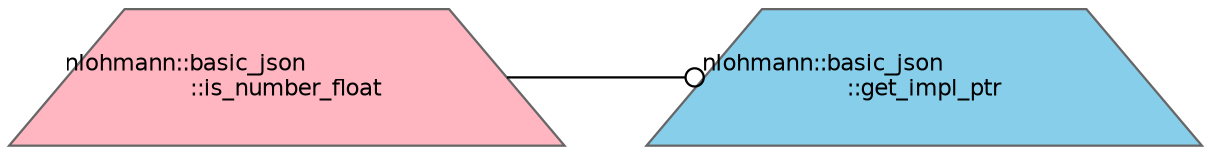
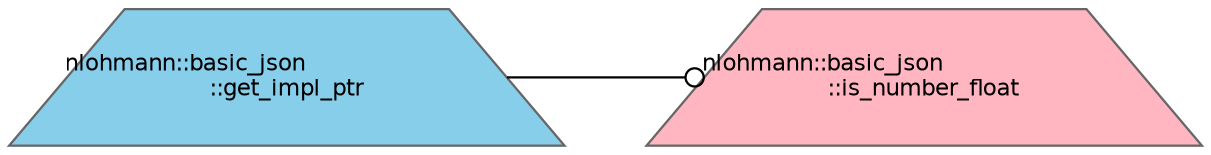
(596, 77) -> (596, 77)
